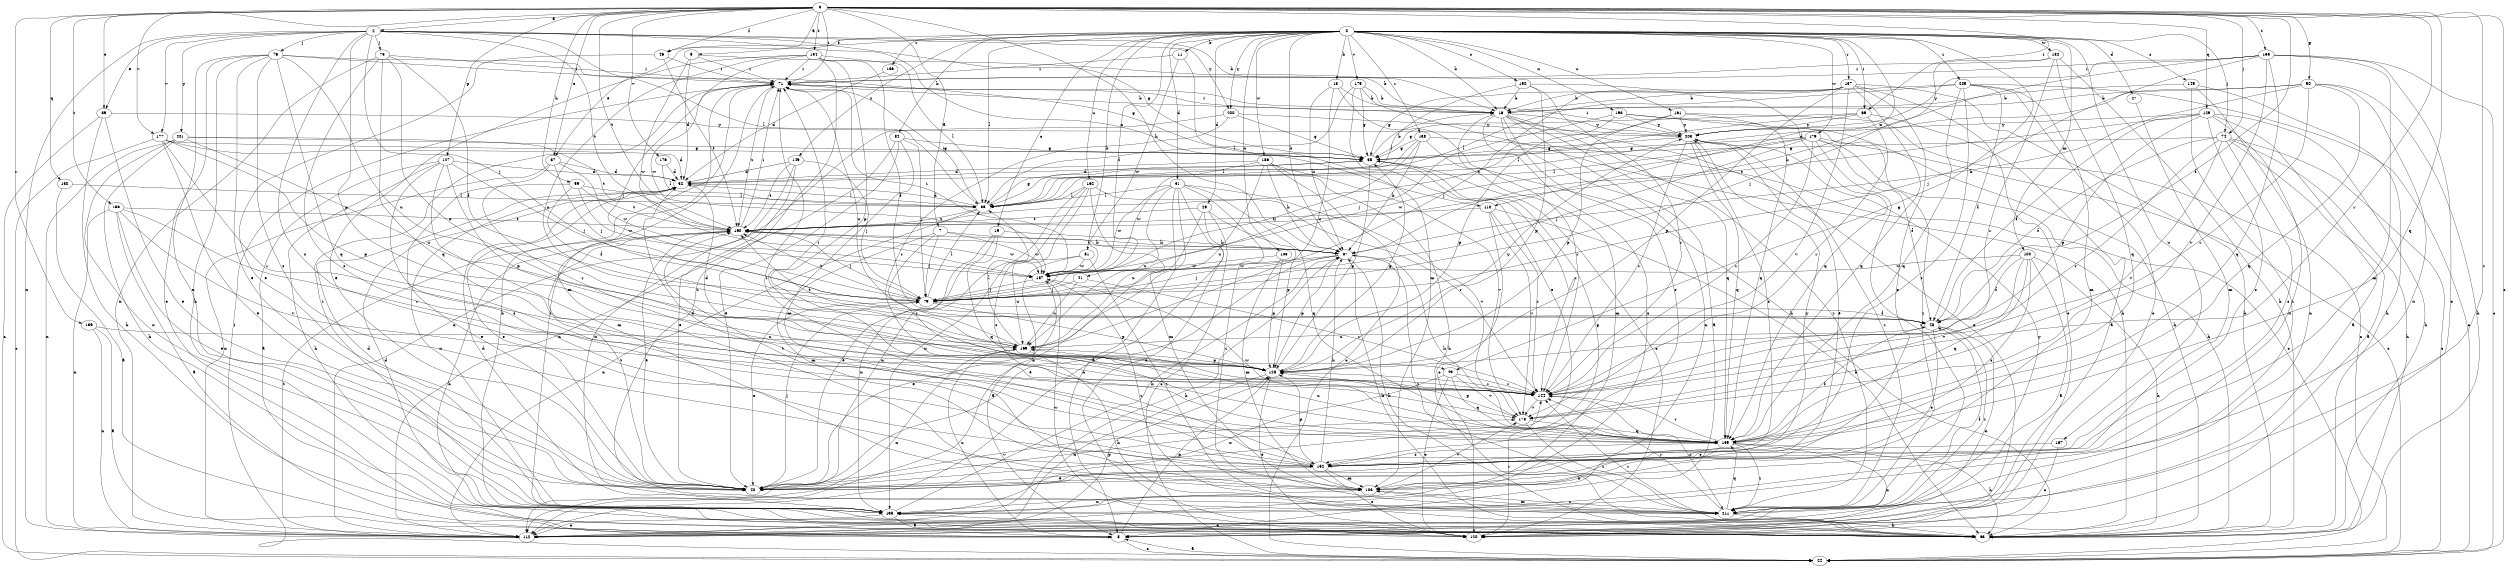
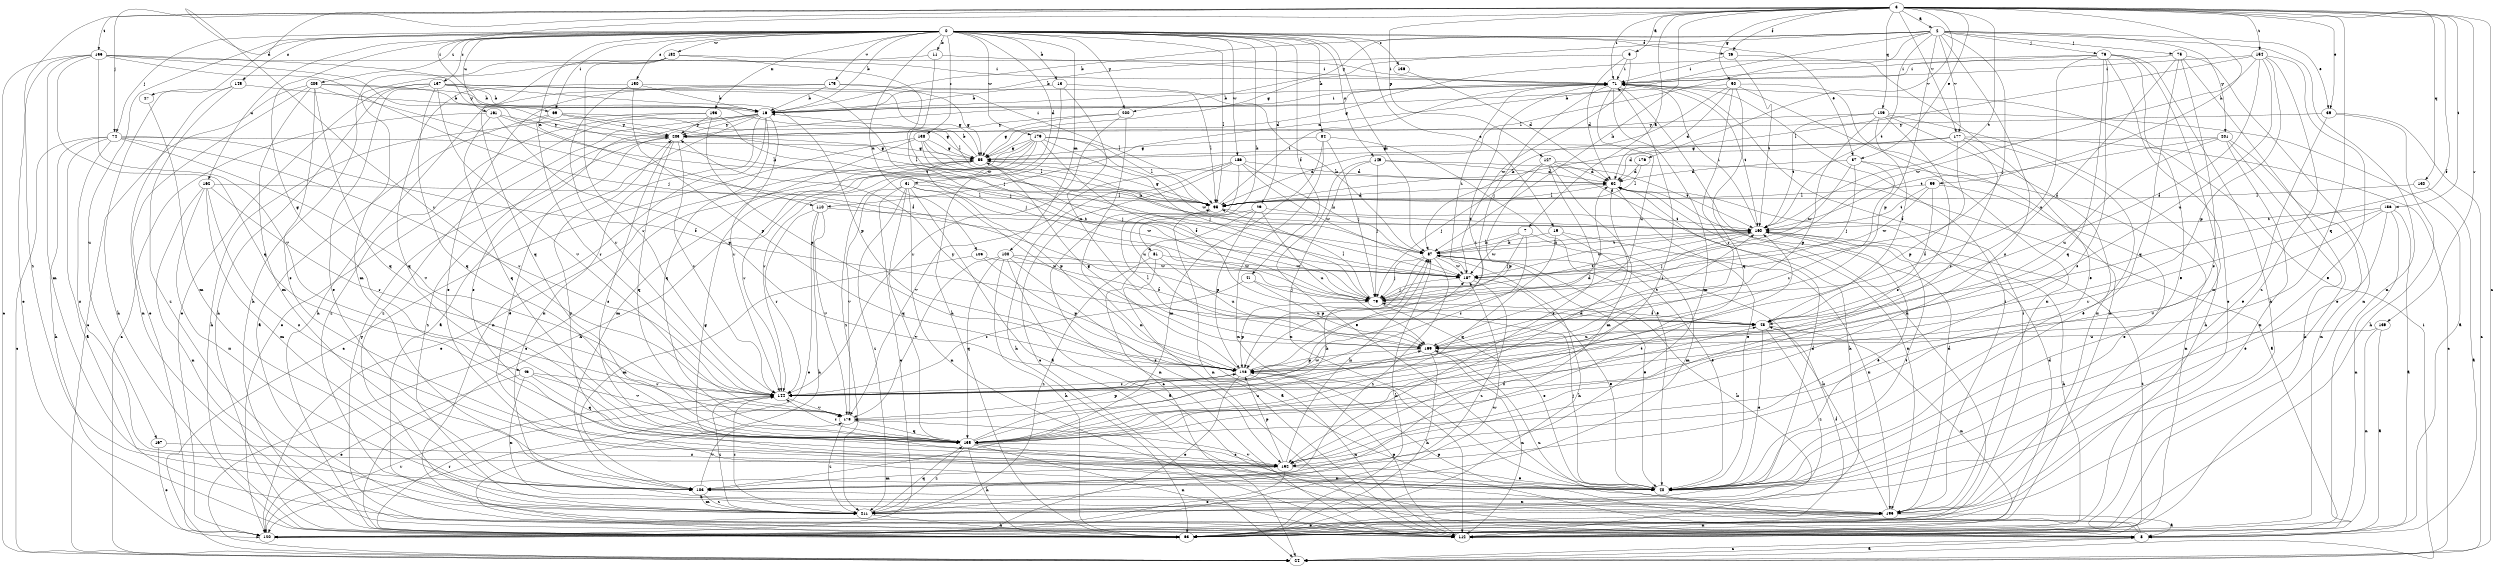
(872, 336) -> (1488, 525)
